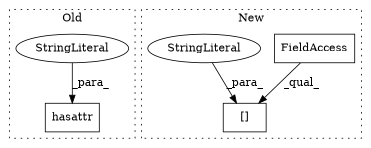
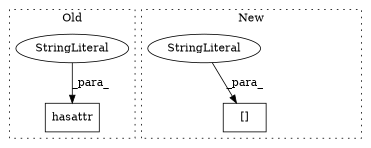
(315, 48) -> none
